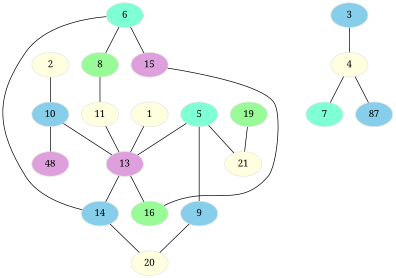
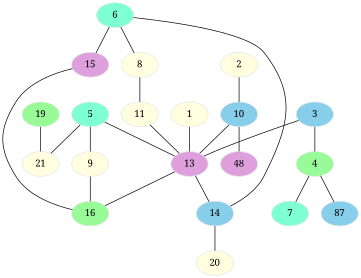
(100, 65) -> (140, 65)
(349, 65) -> (315, 164)
none -> (251, 137)
(199, 214) -> (90, 164)
(174, 238) -> (90, 189)
